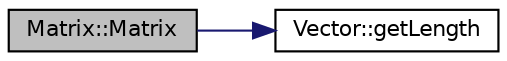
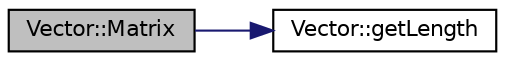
(103, 31) -> (102, 31)
